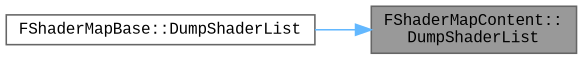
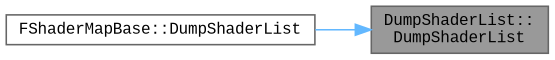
(474, 30) -> (460, 30)
